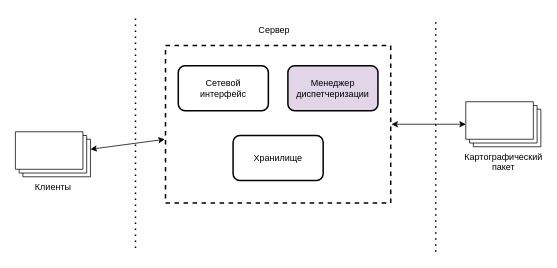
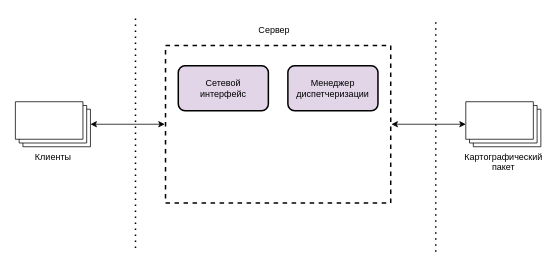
(223, 88) -> (223, 88)
(53, 154) -> (53, 124)
(278, 158) -> none
